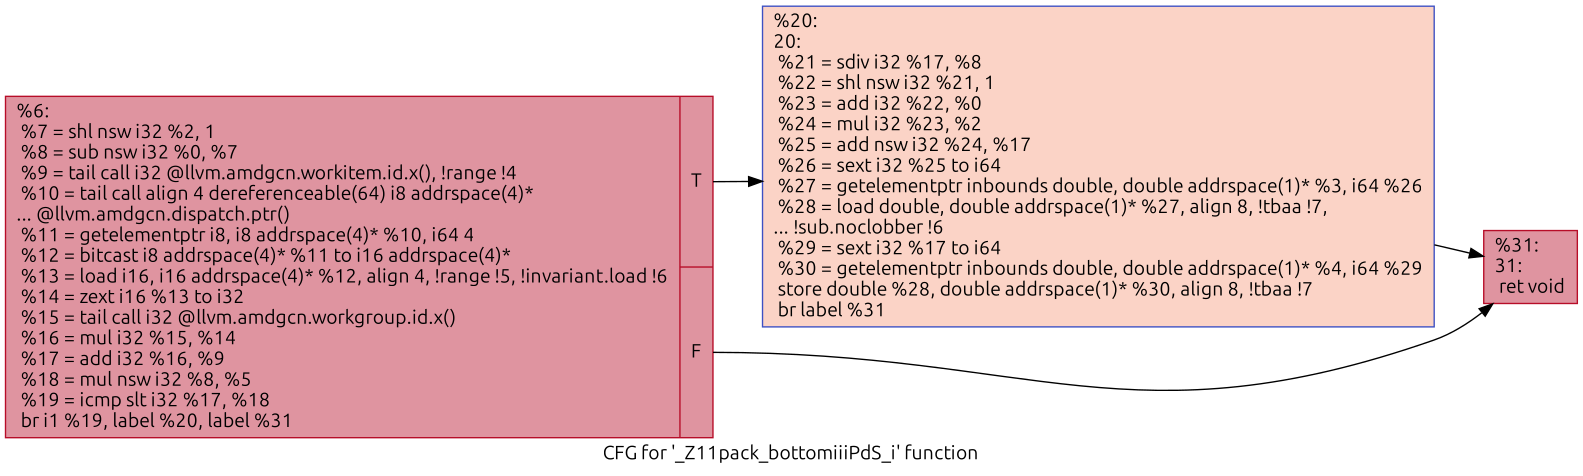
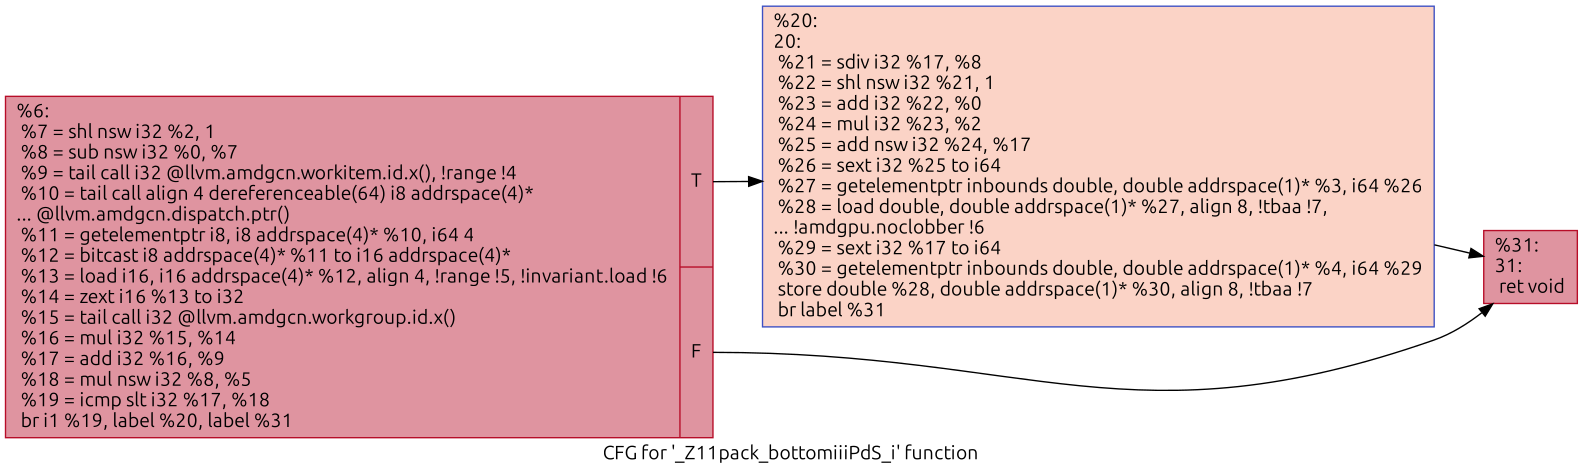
(859, 228) -> (880, 228)
